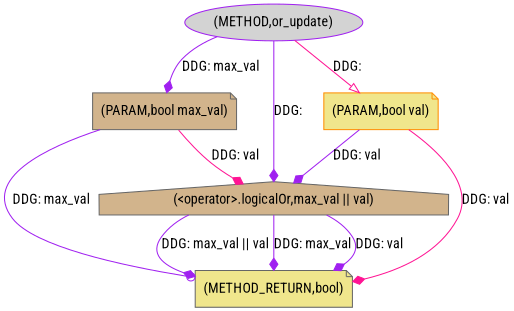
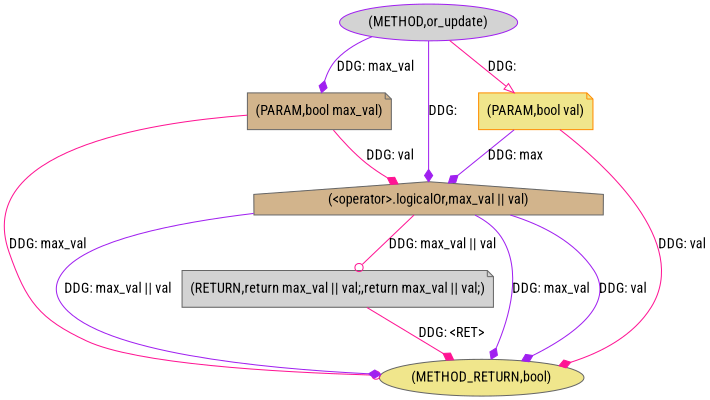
(357, 156) -> (516, 156)
(28, 231) -> (29, 297)
(274, 289) -> (482, 378)
none -> (338, 289)
